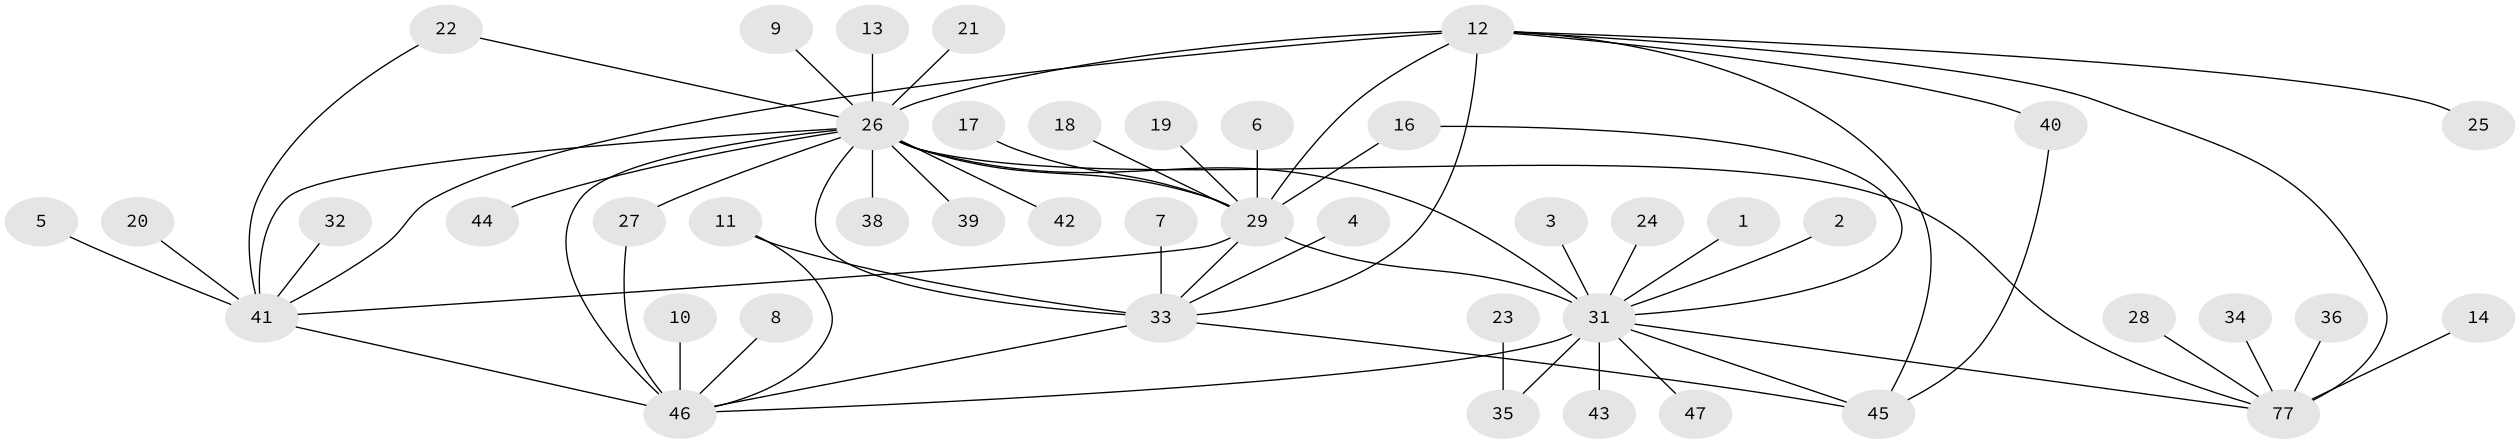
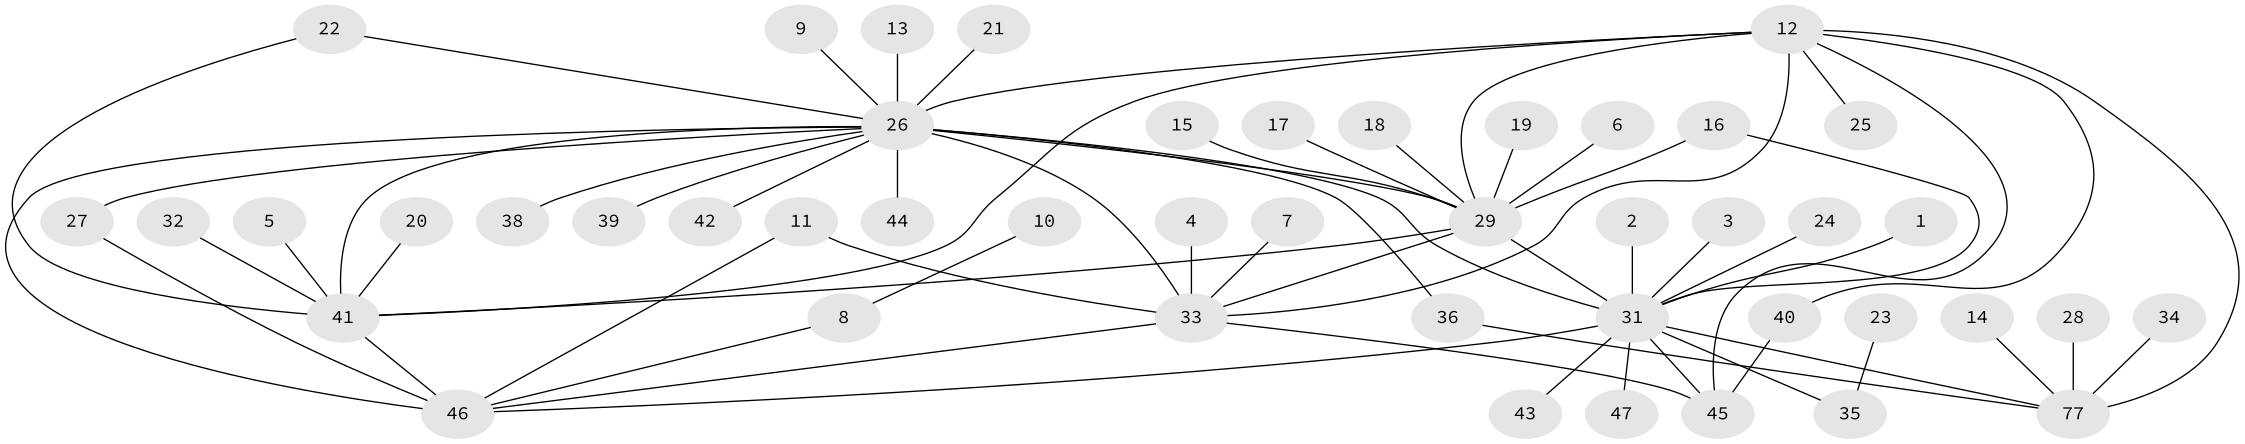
none -> (1182, 126)
(1605, 166) -> (1311, 188)
(680, 366) -> (955, 265)
